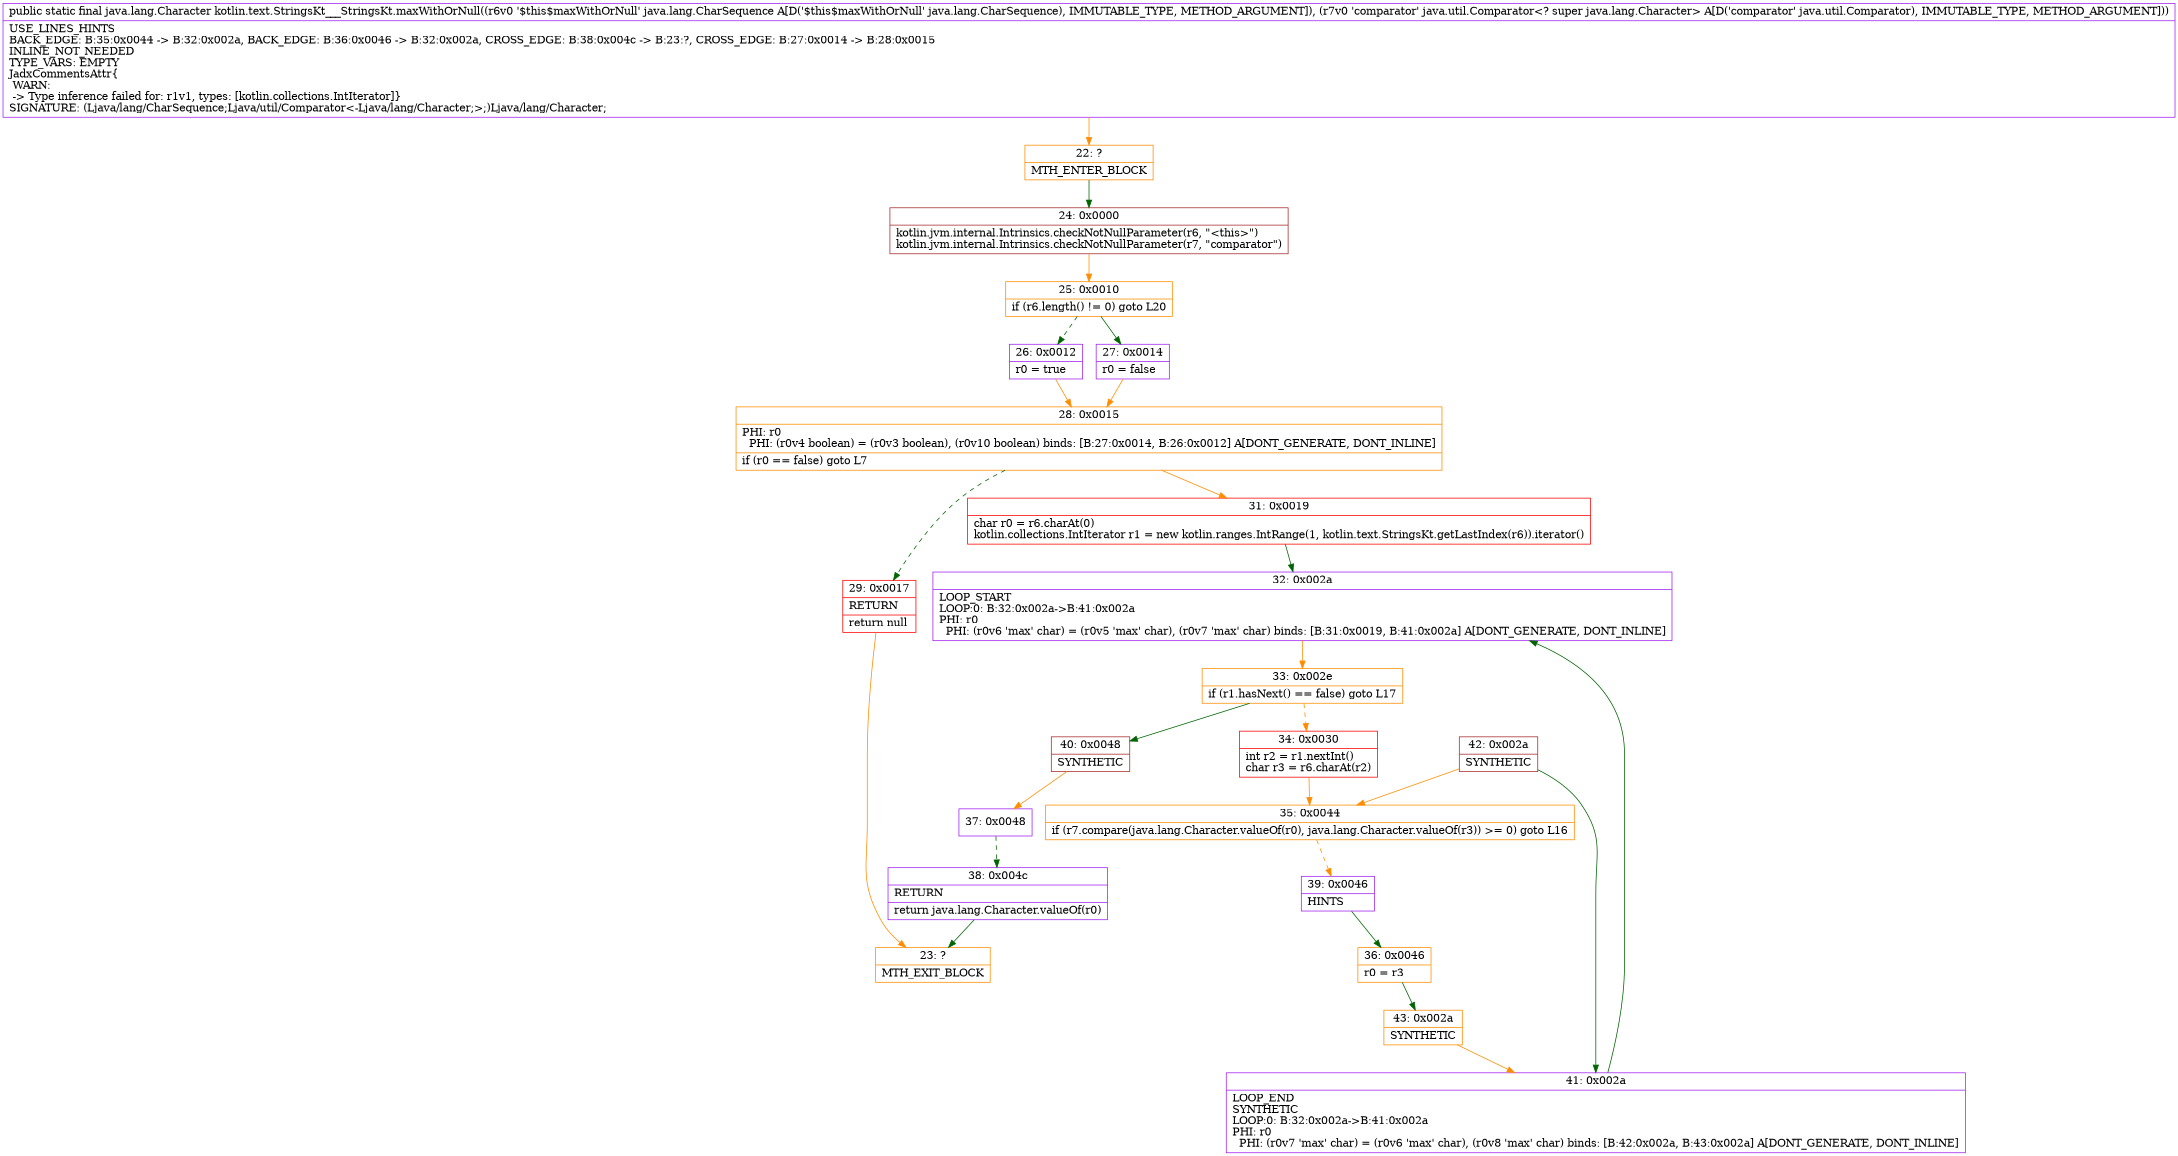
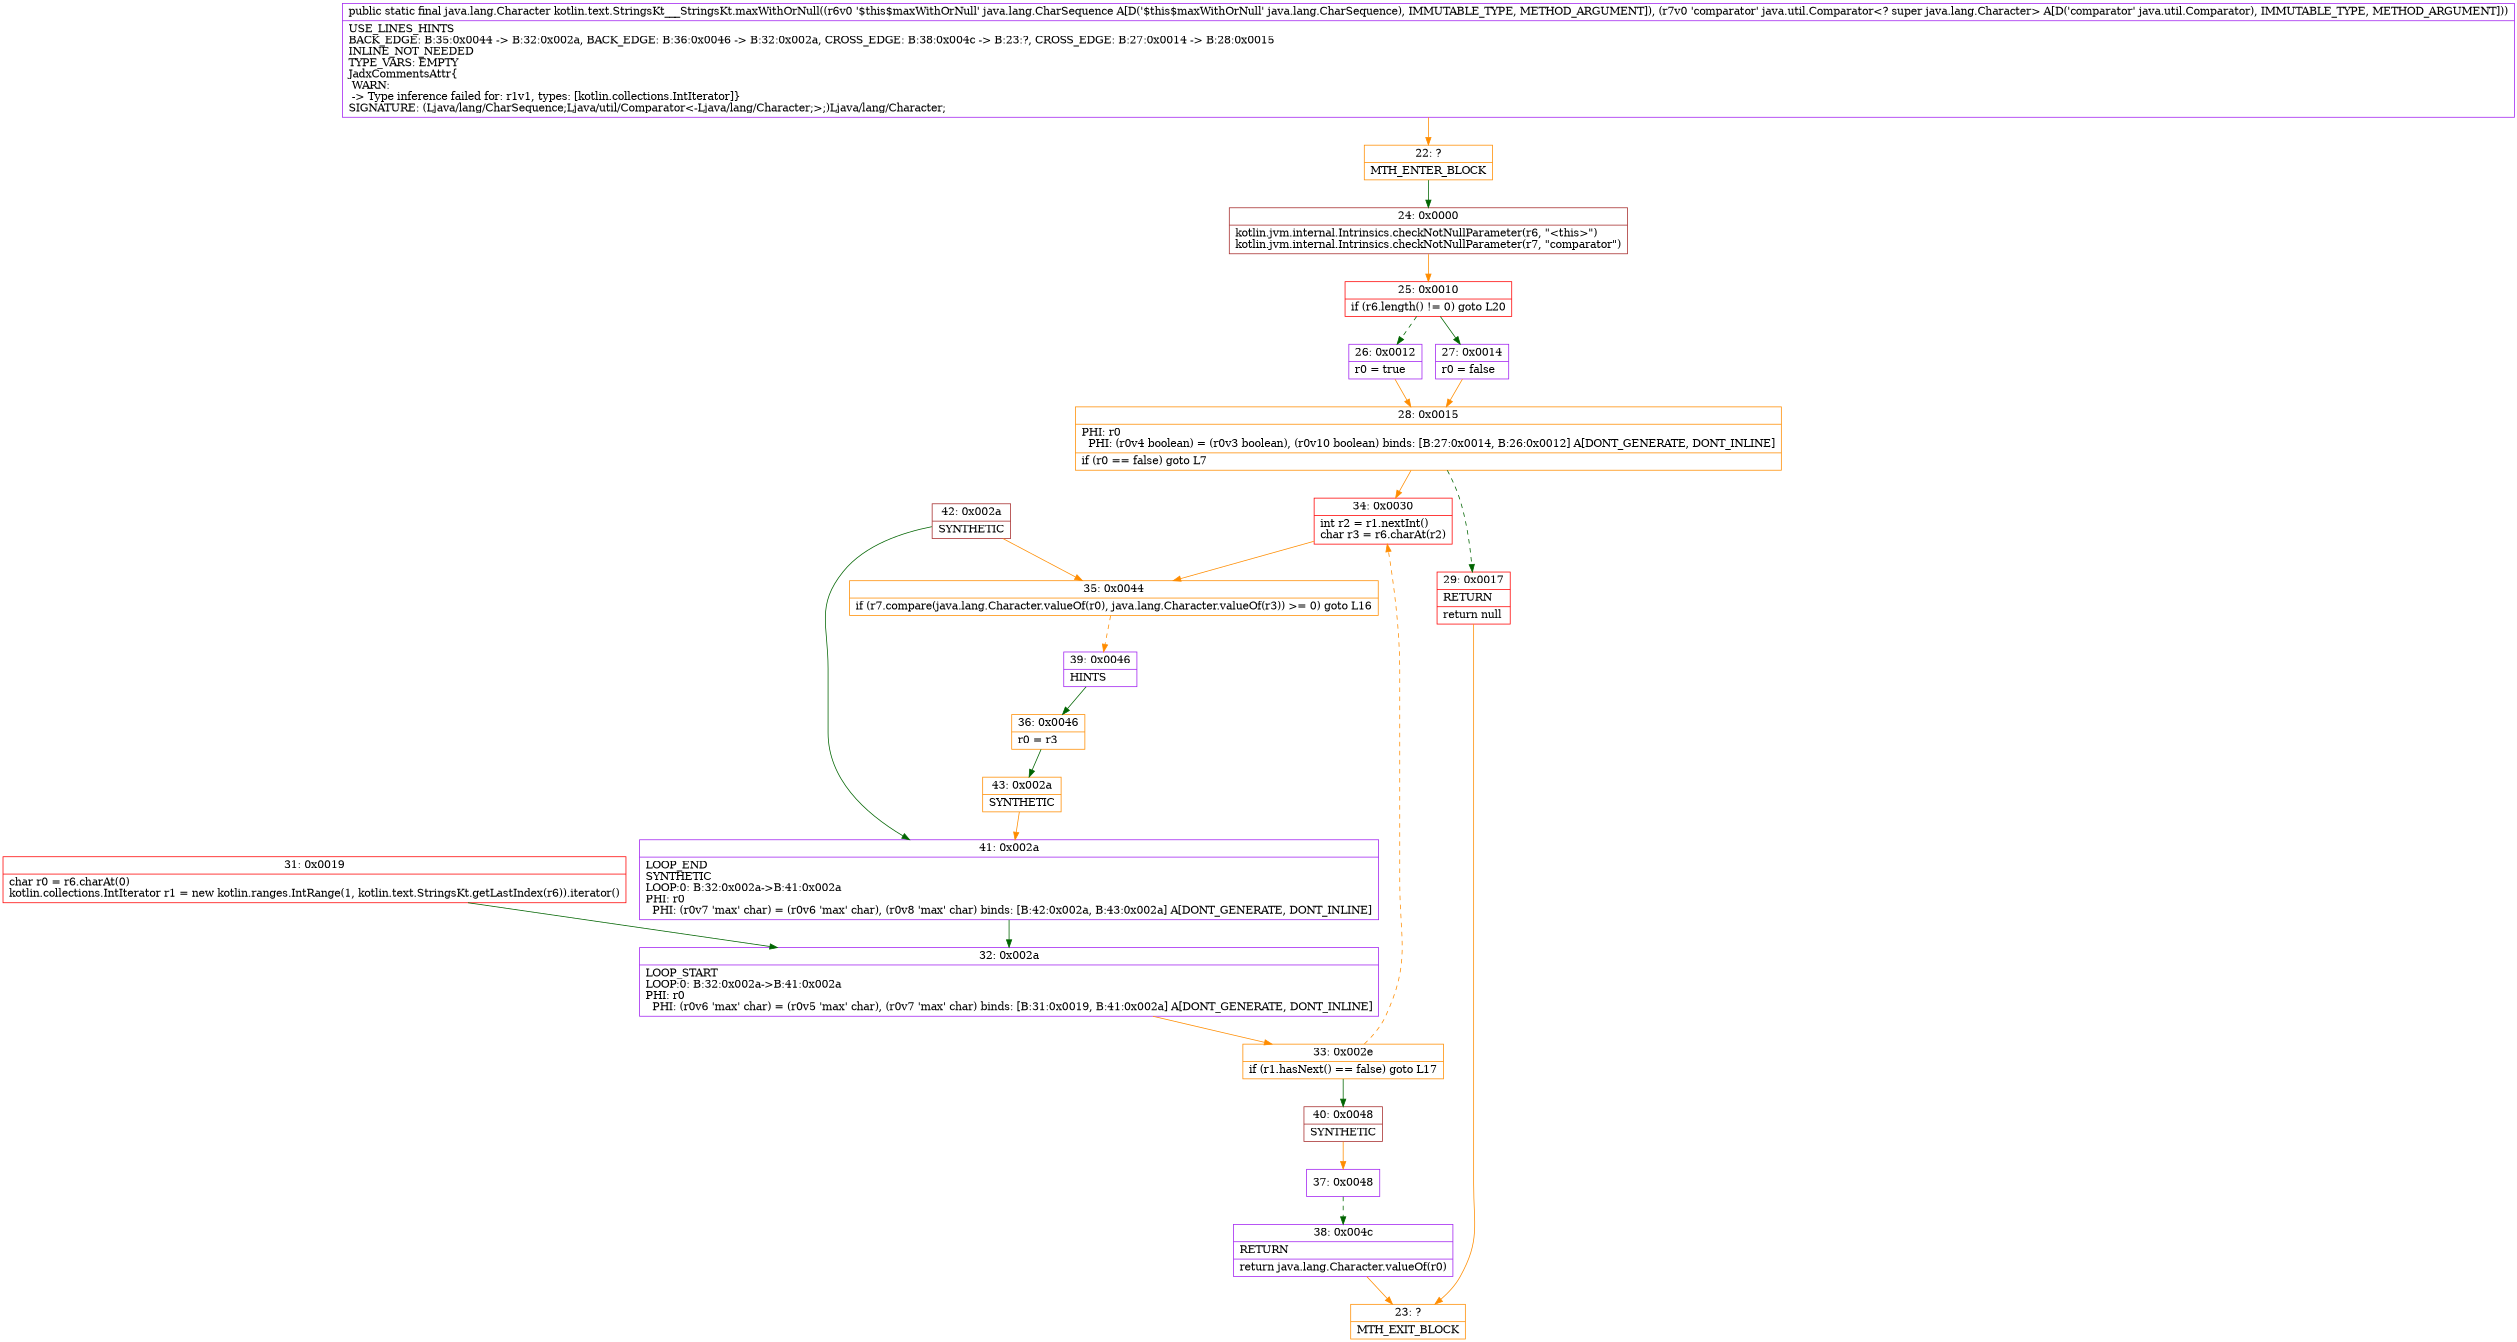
(1089, 299) -> (1428, 299)
(1191, 483) -> (1405, 481)
(964, 931) -> (1377, 1288)
